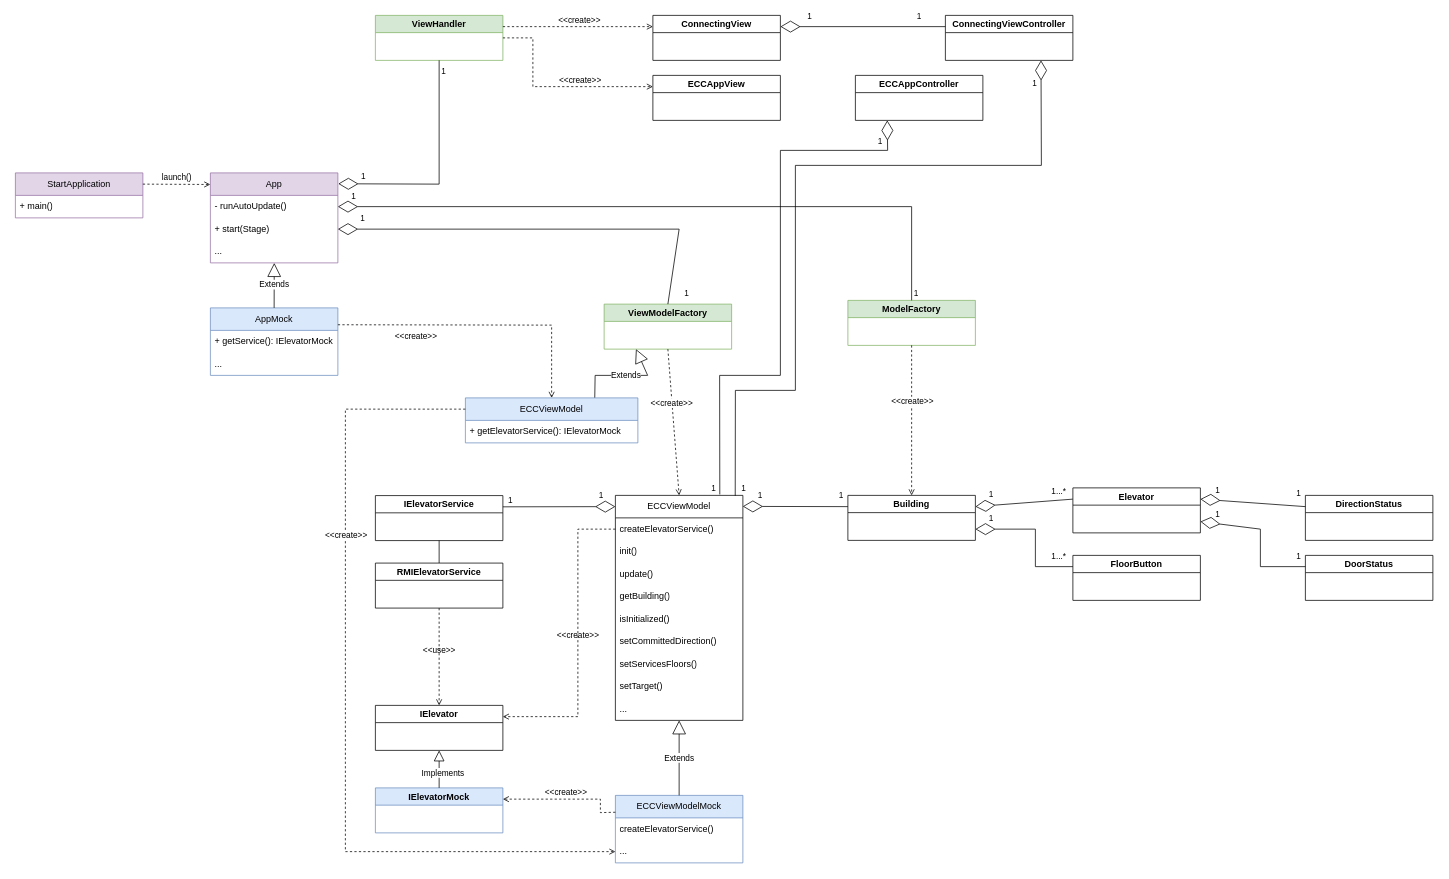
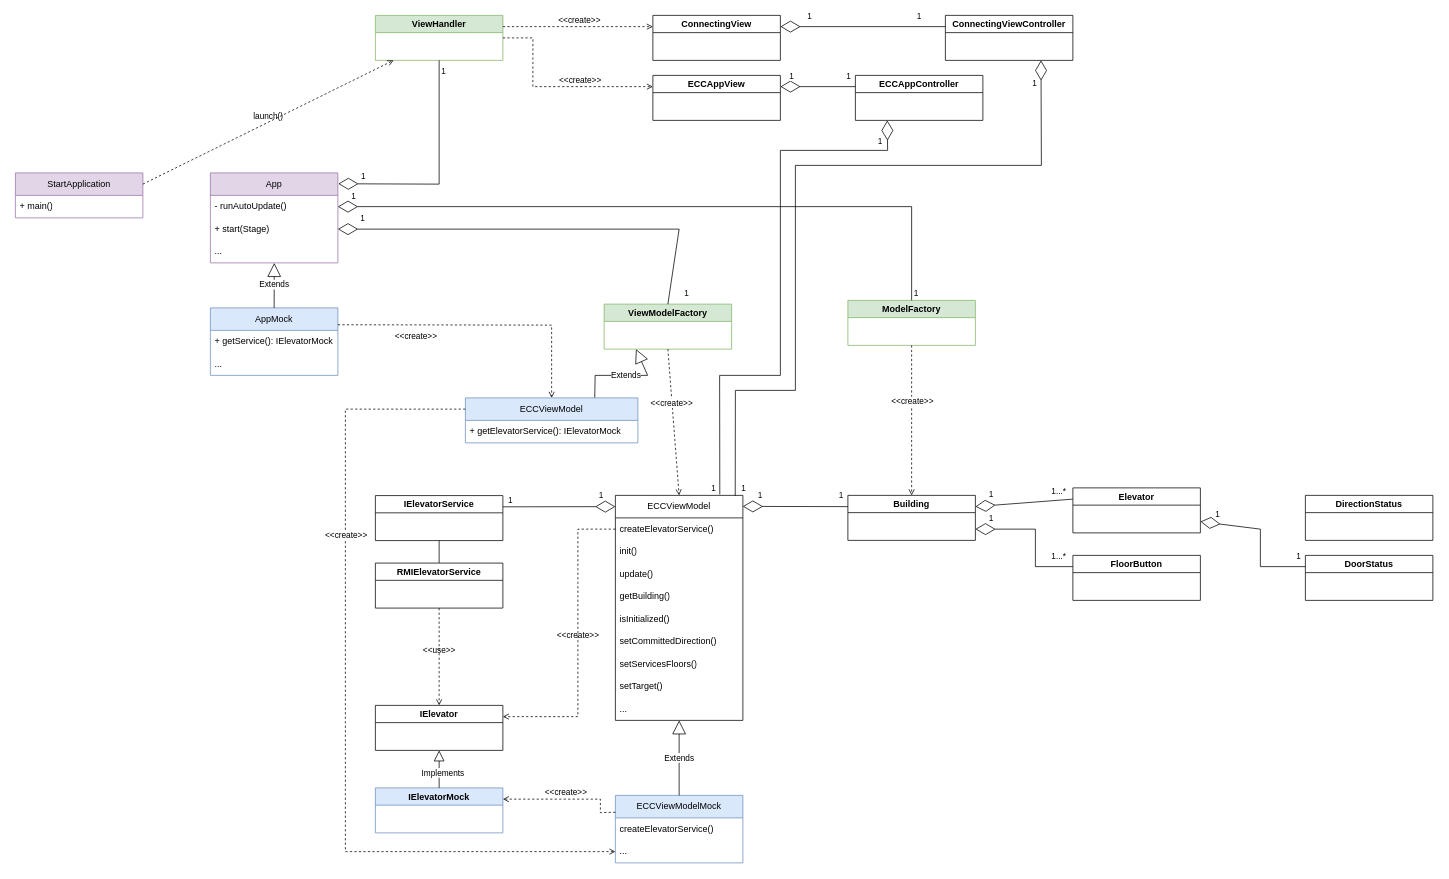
none -> (828, 87)
(175, 184) -> (233, 140)
(1263, 504) -> none
